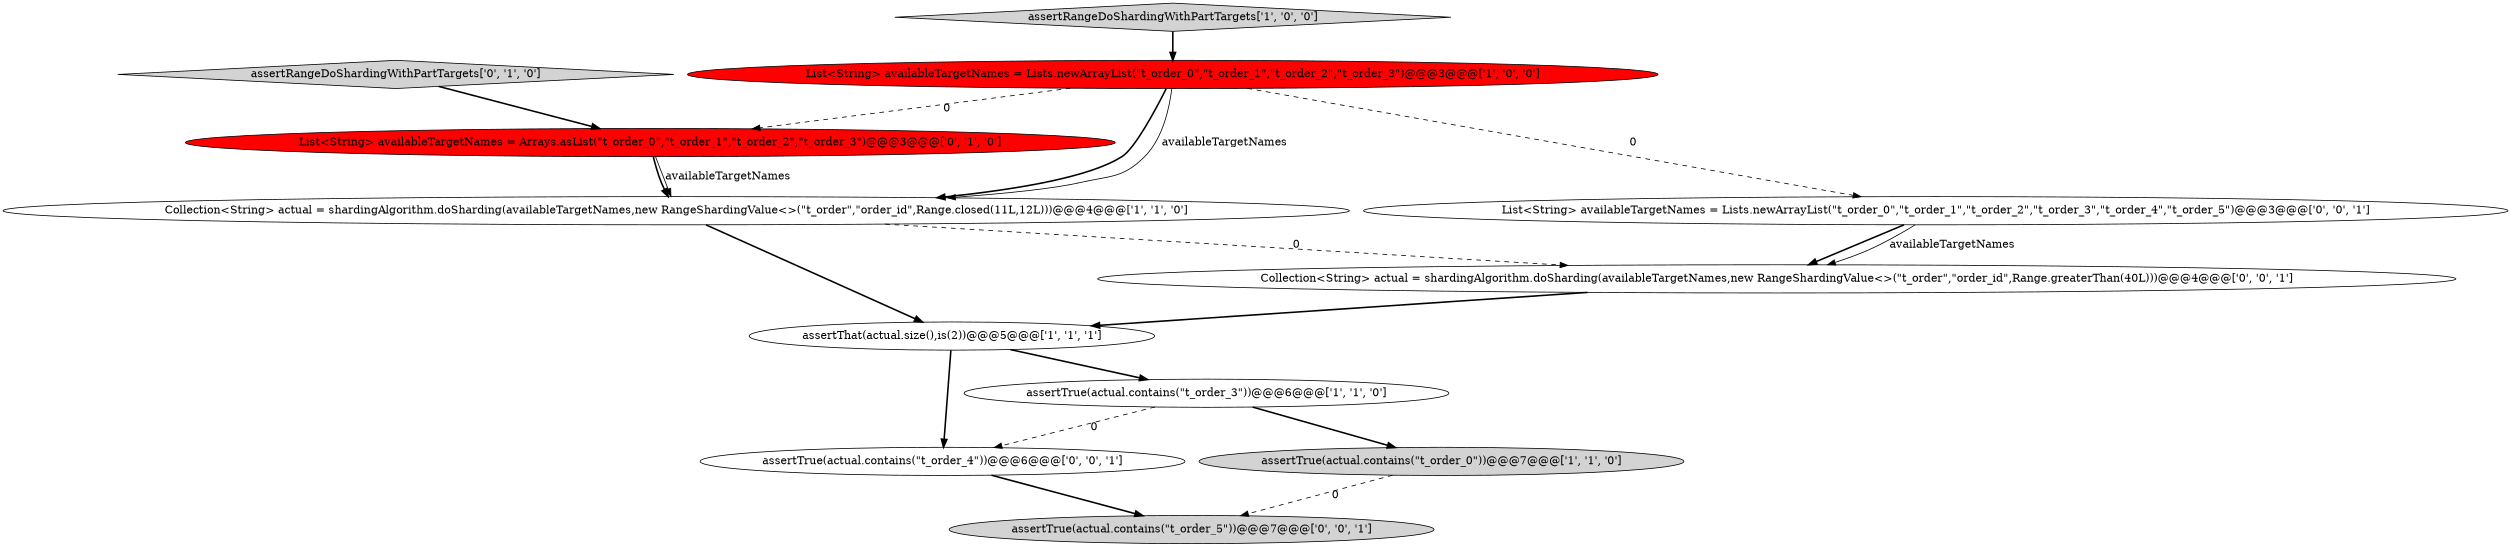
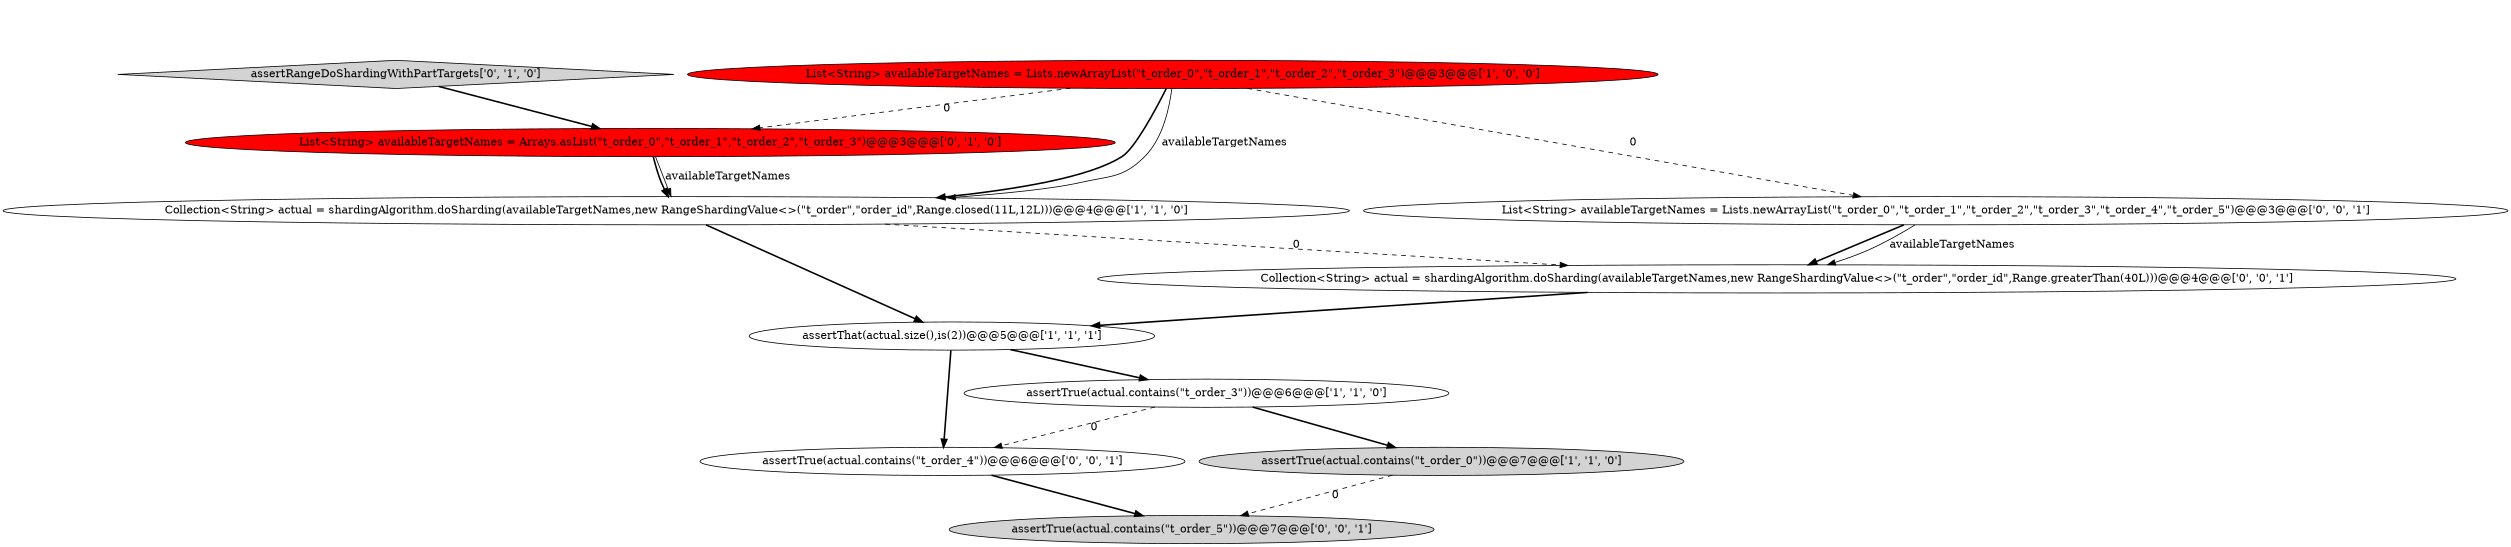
(1173, 17) -> none
